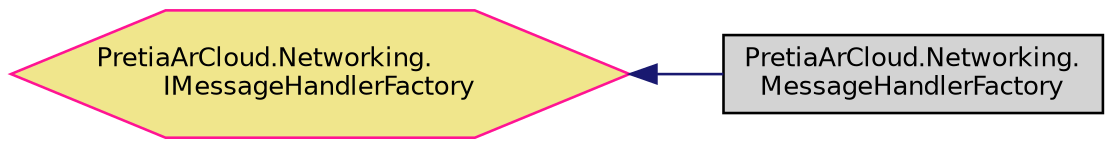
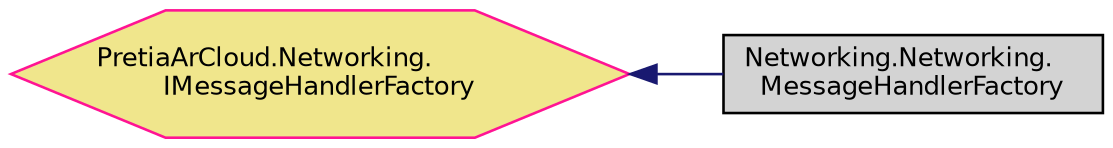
(913, 74) -> (913, 74)
